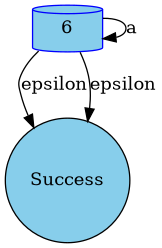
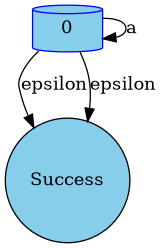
(68, 29) -> (68, 29)
